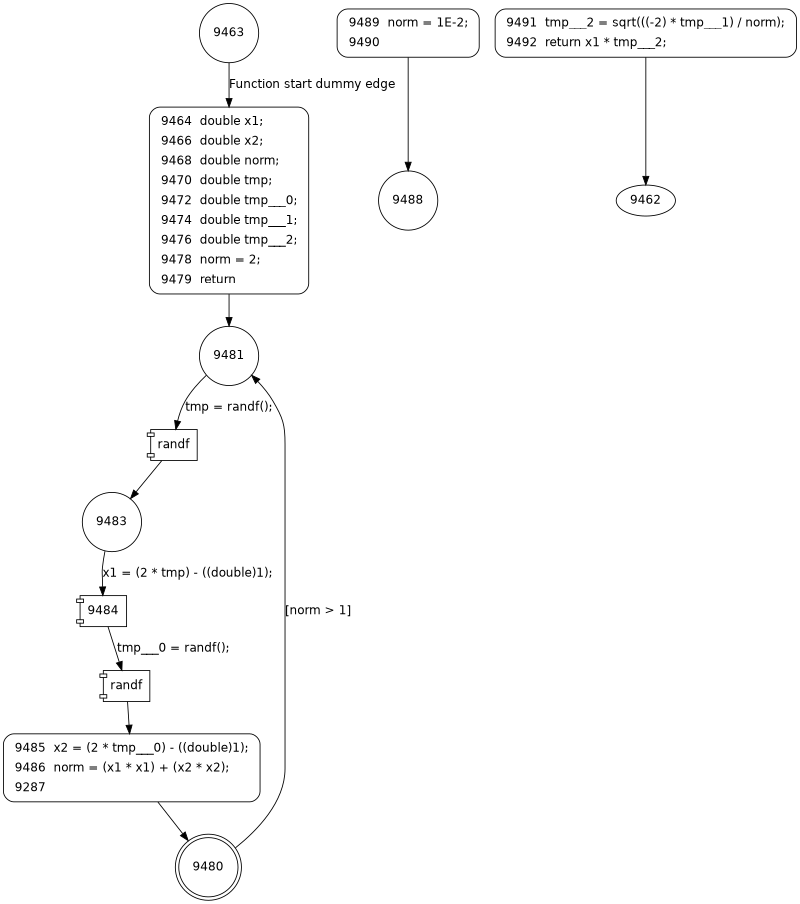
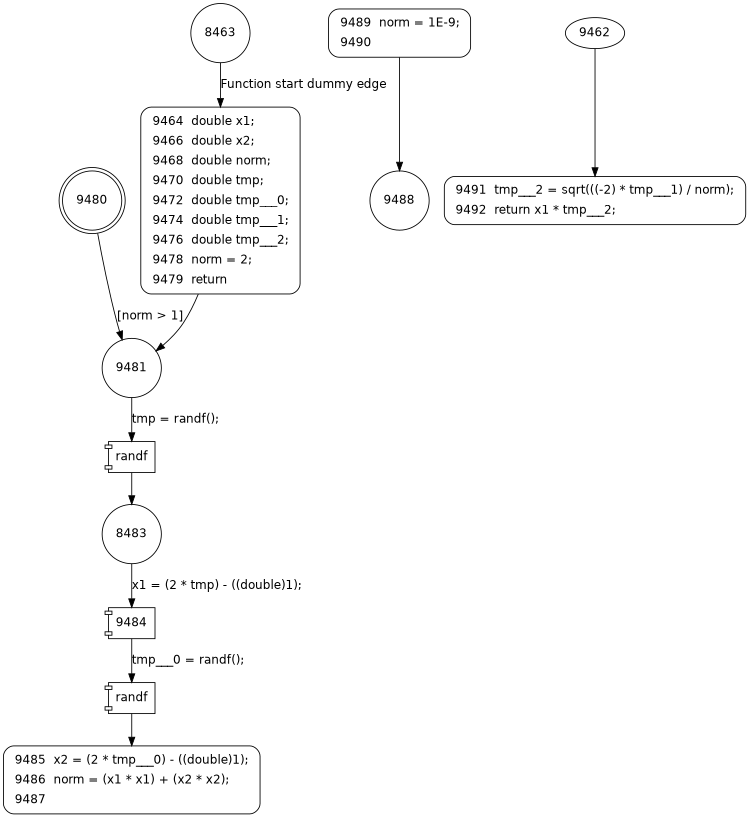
(428, 23) -> (419, 23)
(229, 33) -> (220, 33)
(646, 117) -> (595, 108)
(112, 522) -> (132, 534)
(31, 788) -> (31, 800)
(170, 818) -> none
